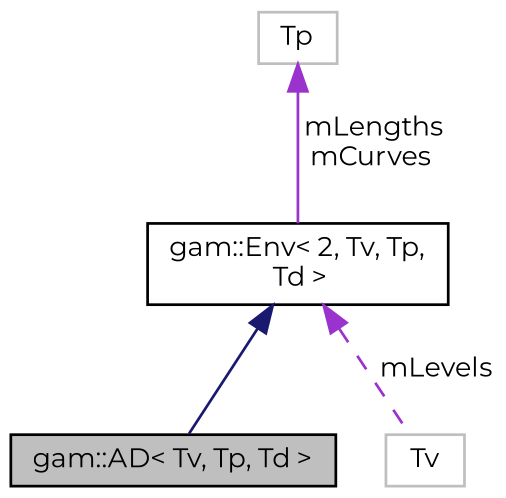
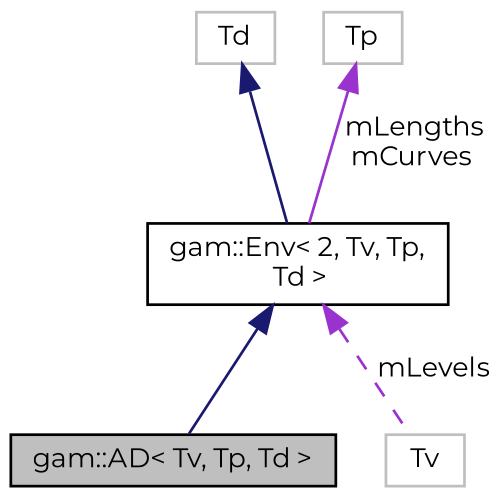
none -> (236, 38)
